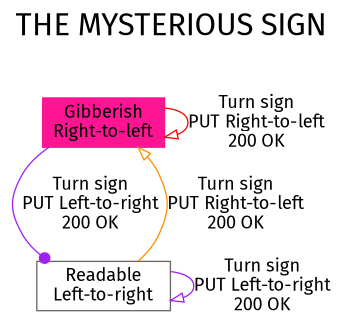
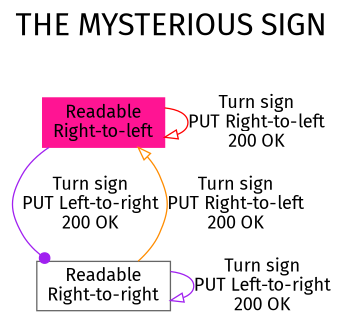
(104, 123) -> (104, 123)
(104, 286) -> (104, 286)
